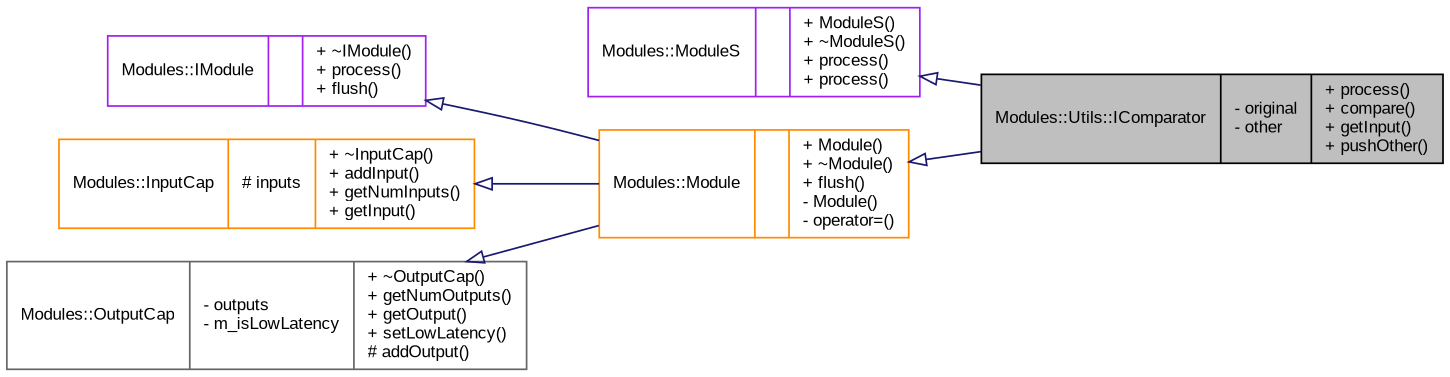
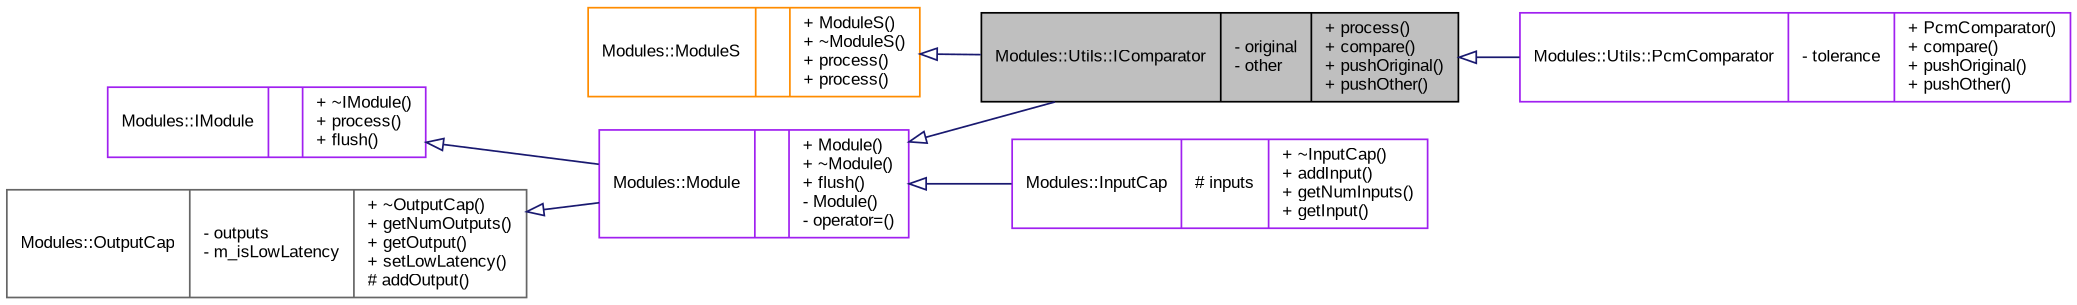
(754, 52) -> (754, 52)
none -> (1795, 57)
(1369, 127) -> (1385, 66)
(267, 184) -> (1220, 184)
(546, 184) -> (969, 184)
(754, 184) -> (754, 184)
